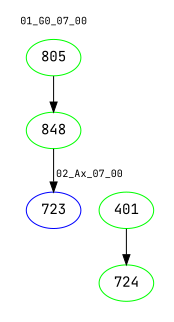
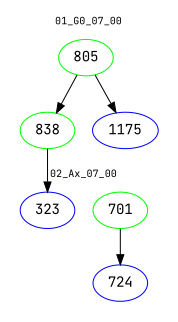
(54, 130) -> (48, 130)
none -> (125, 130)
(54, 210) -> (48, 210)
(126, 210) -> (120, 210)
(126, 283) -> (120, 283)
